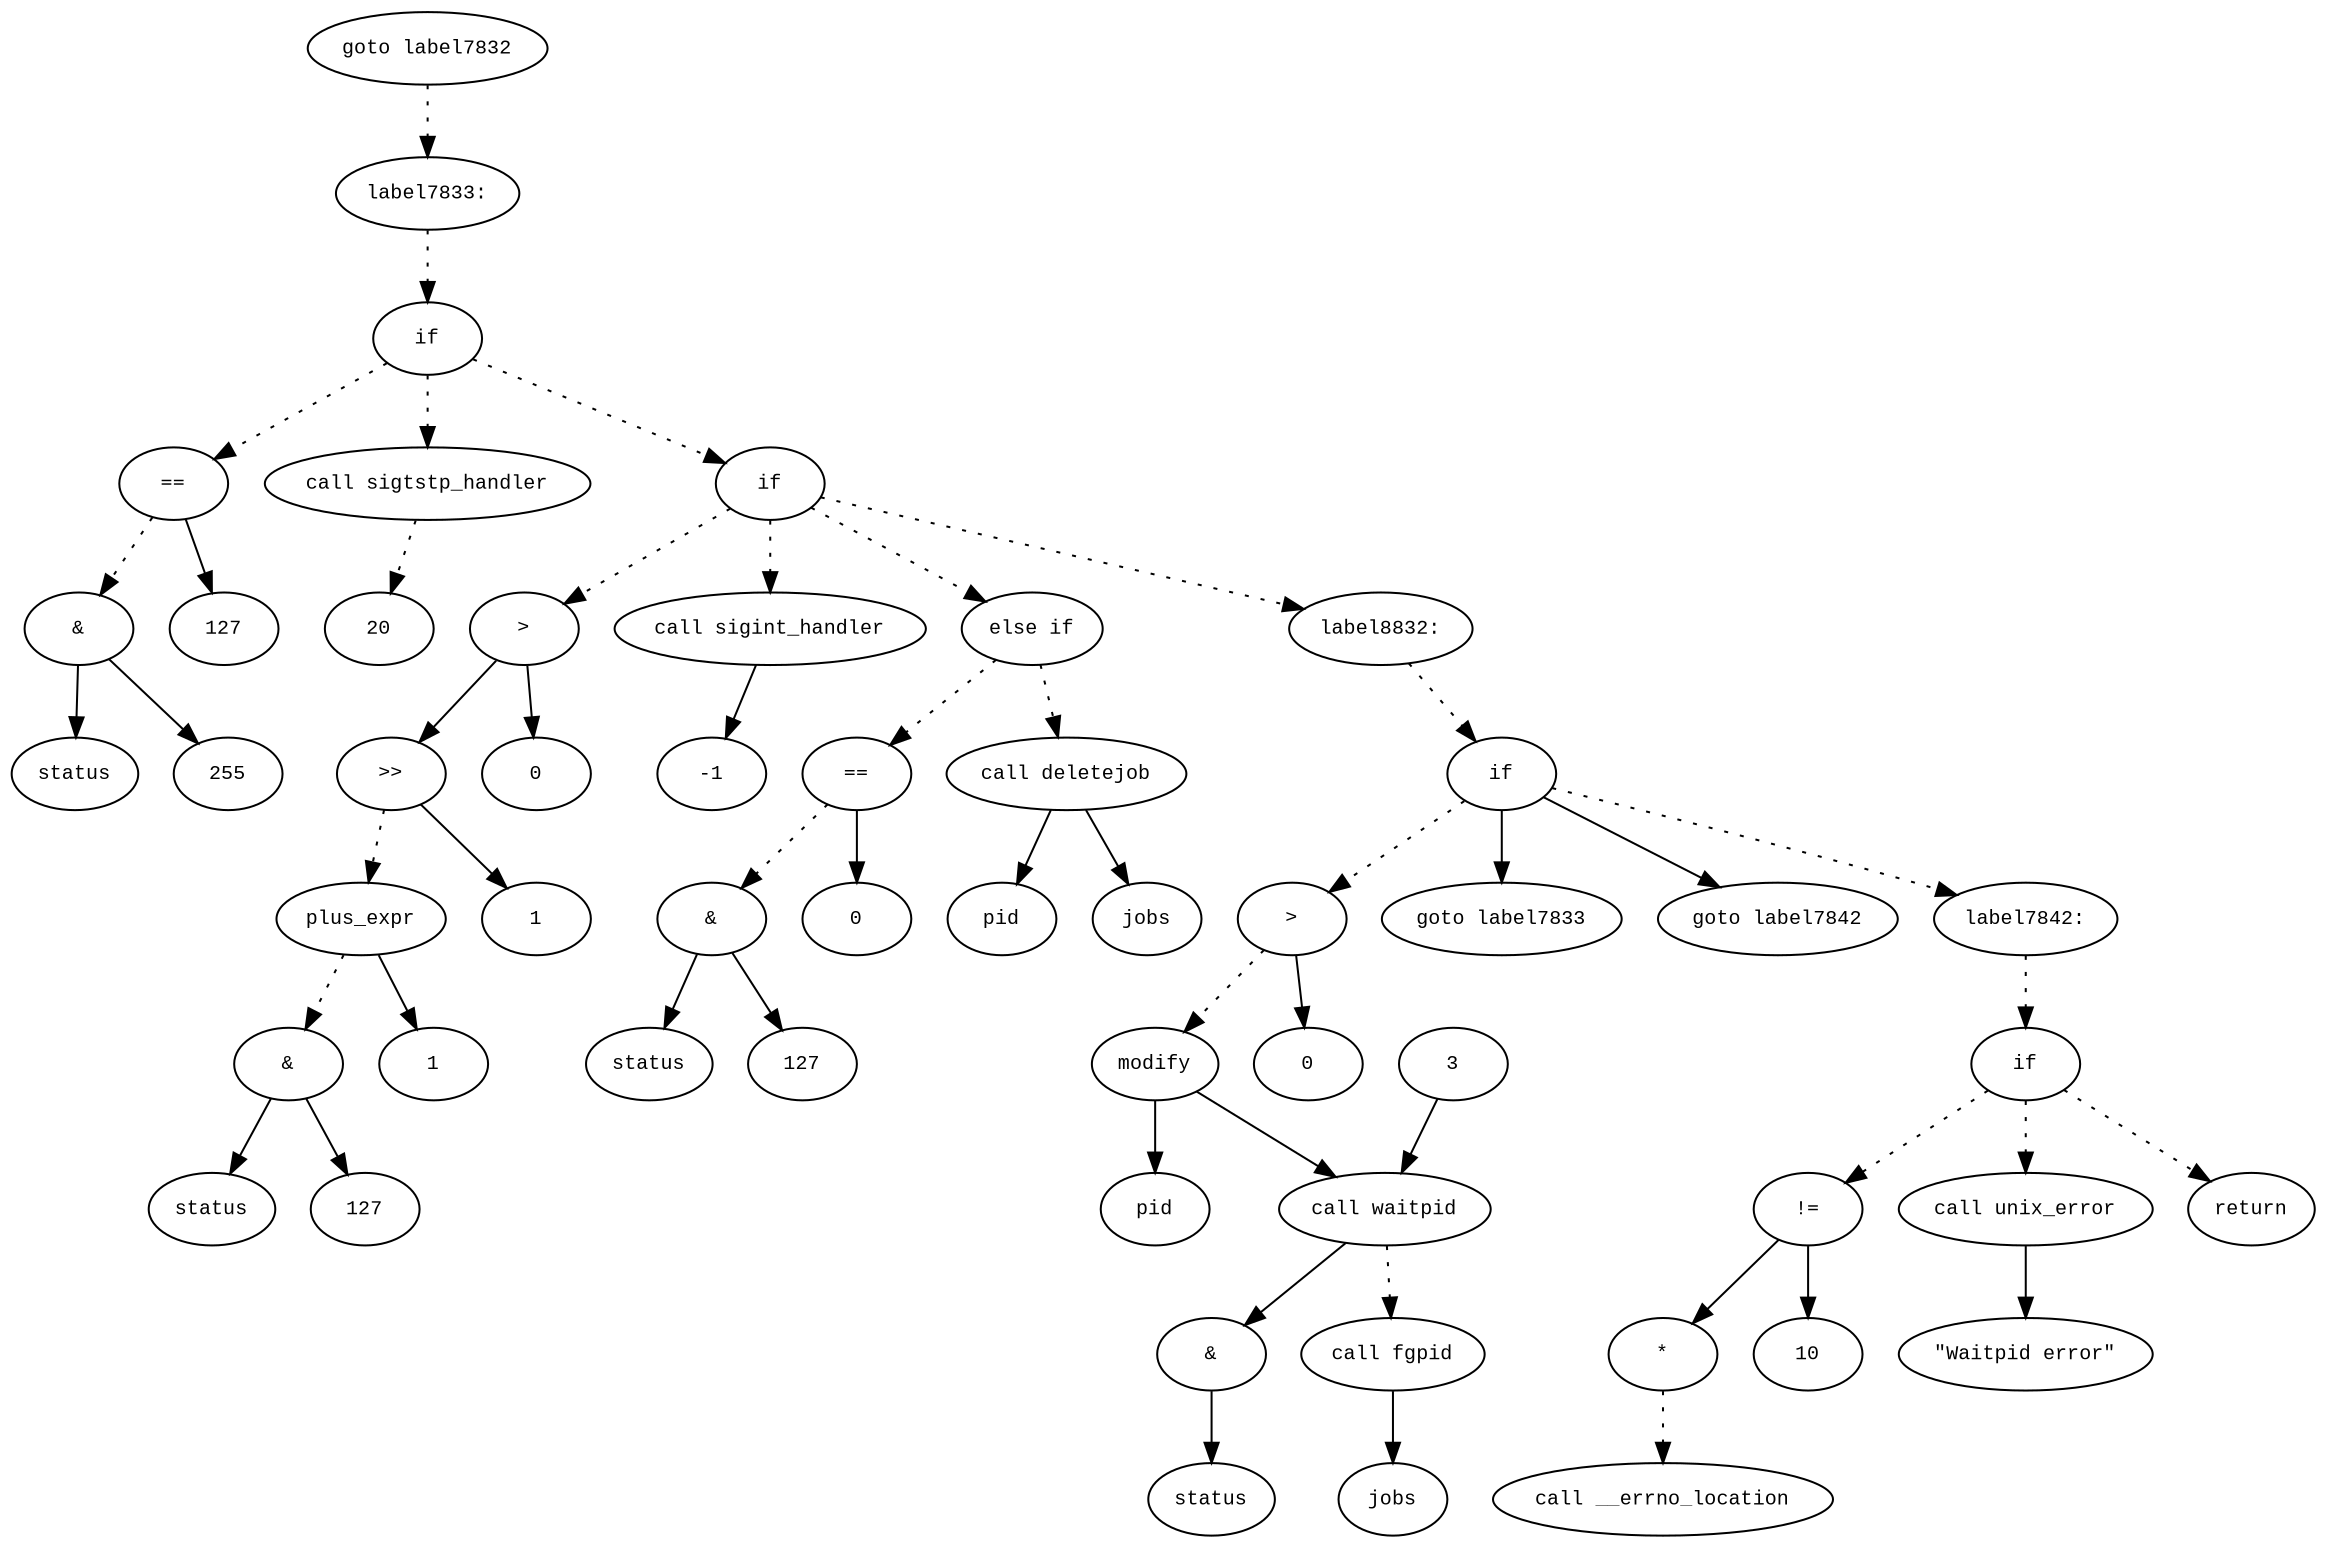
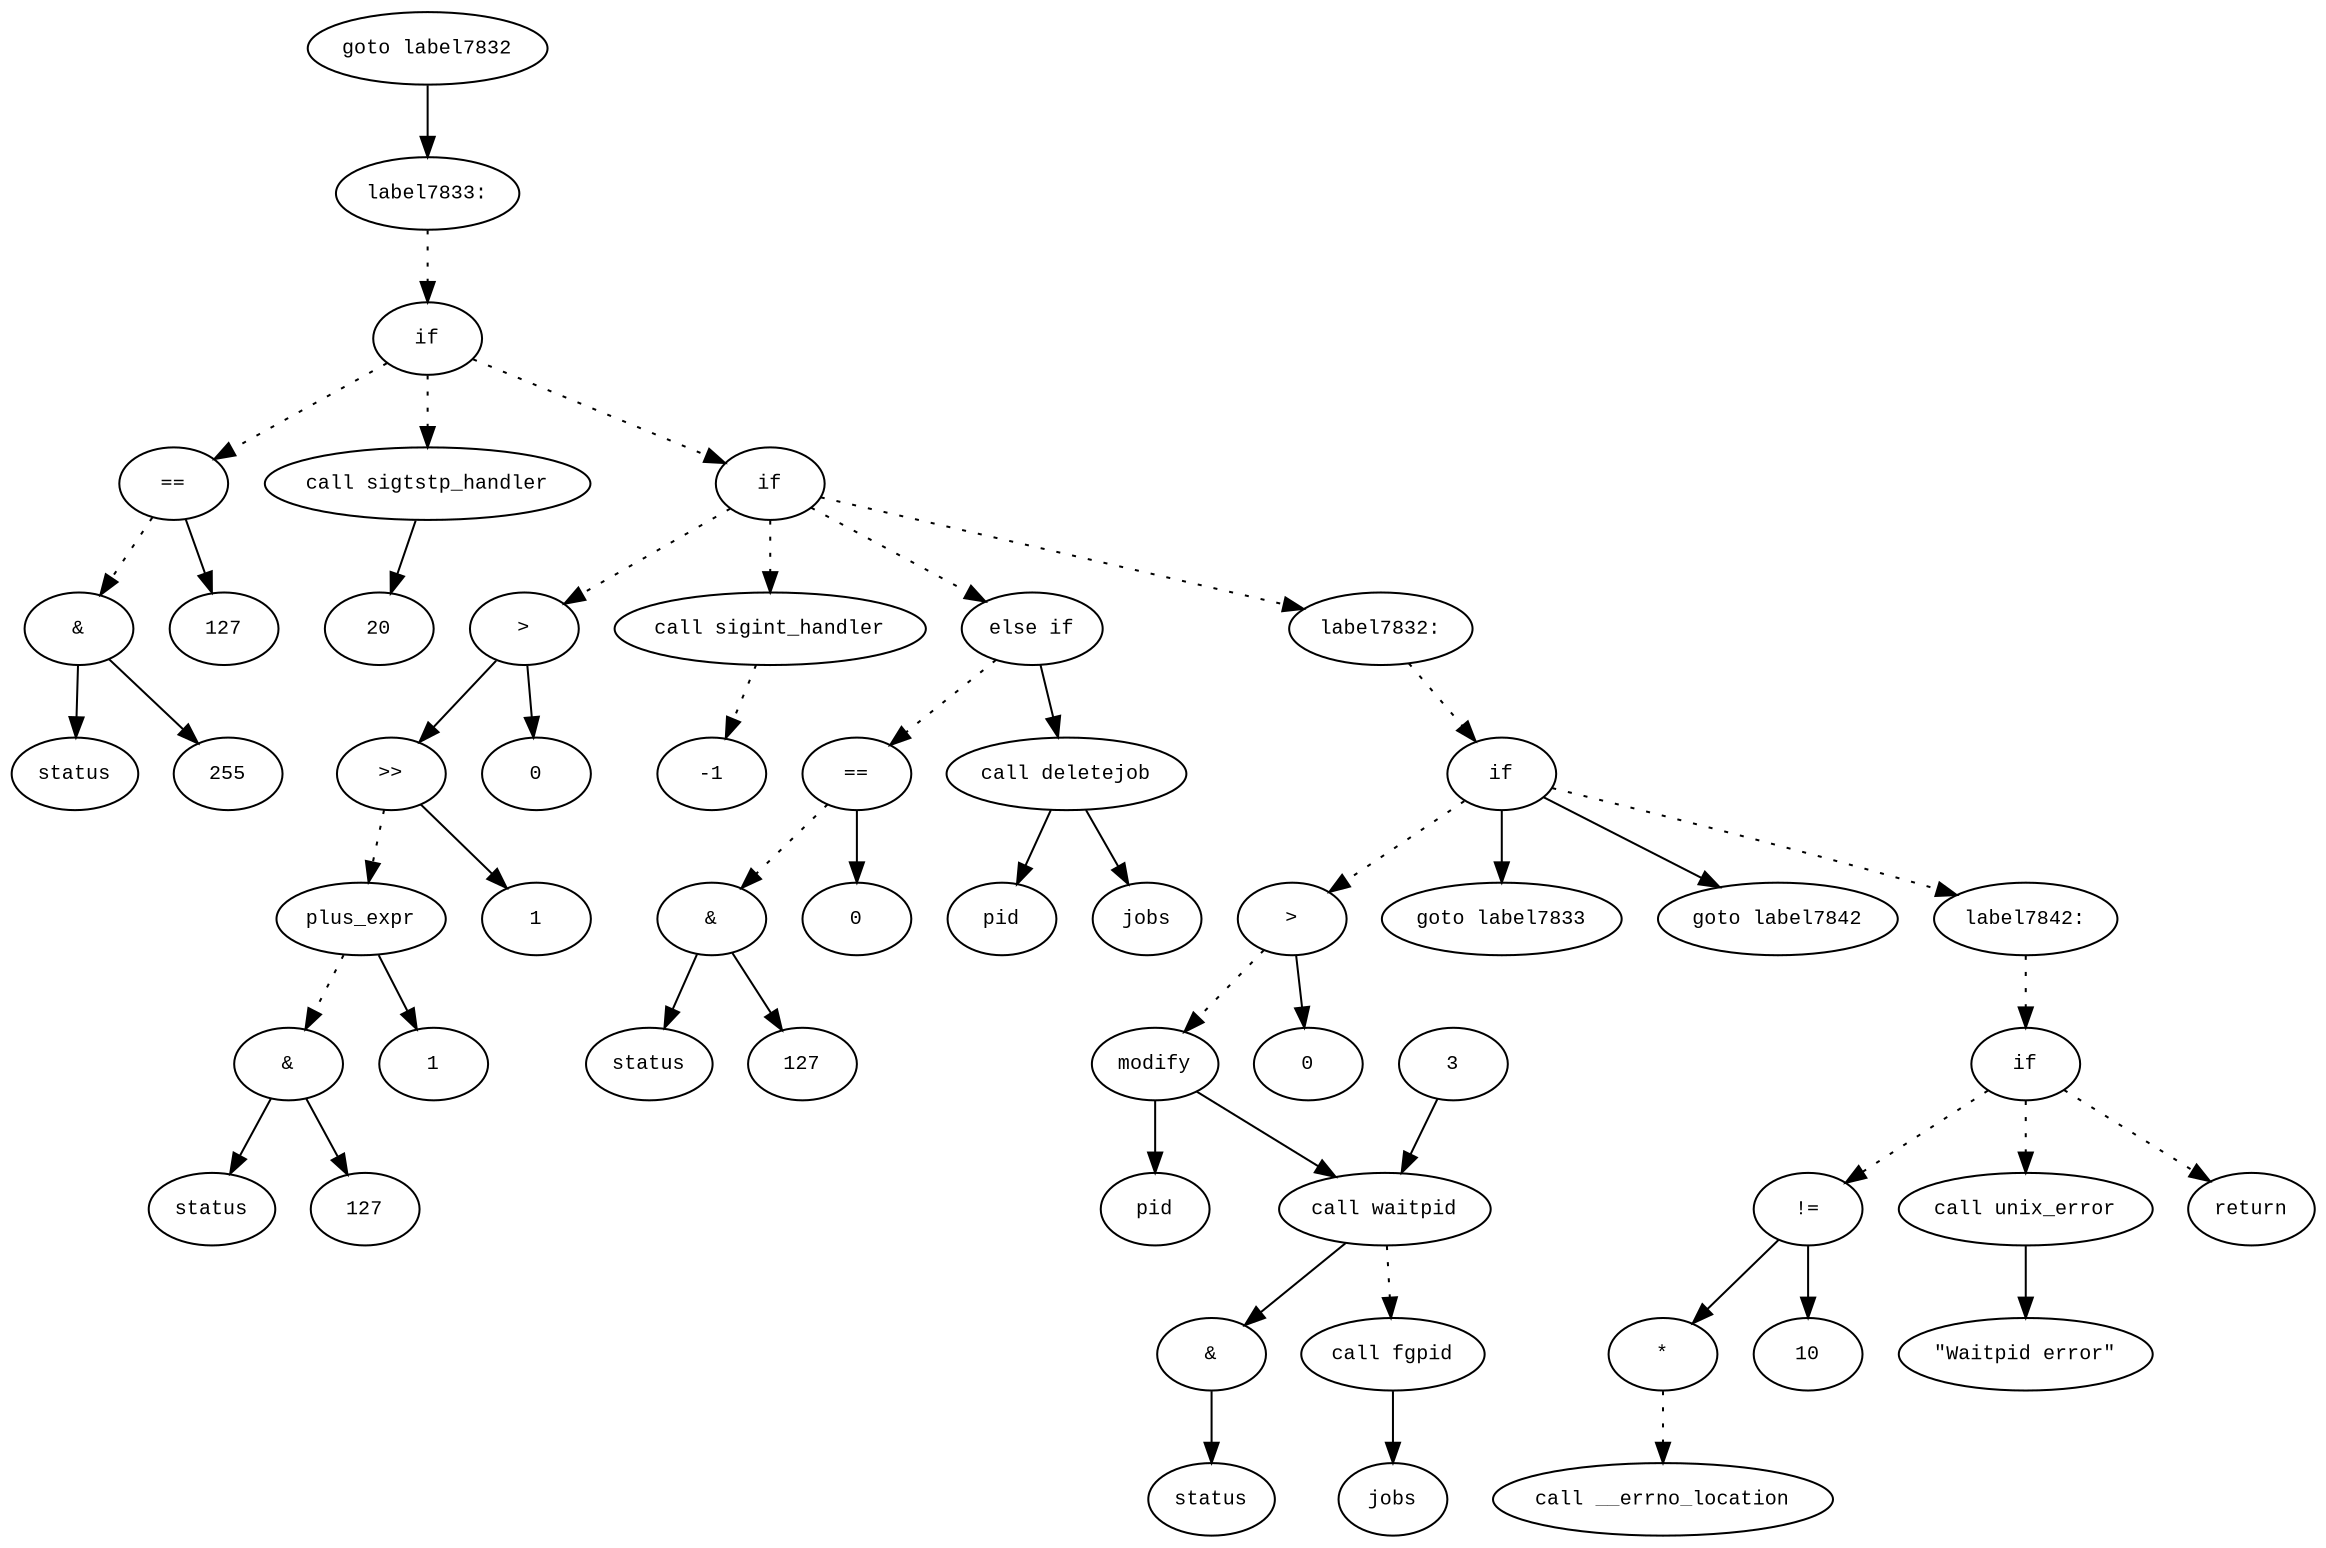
(428, 111) -> (428, 111)
(407, 547) -> (407, 547)
(1381, 629) -> (1381, 629)
(1047, 691) -> (1047, 691)
(745, 692) -> (745, 692)
